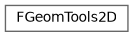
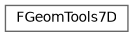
(67, 18) -> (67, 18)
